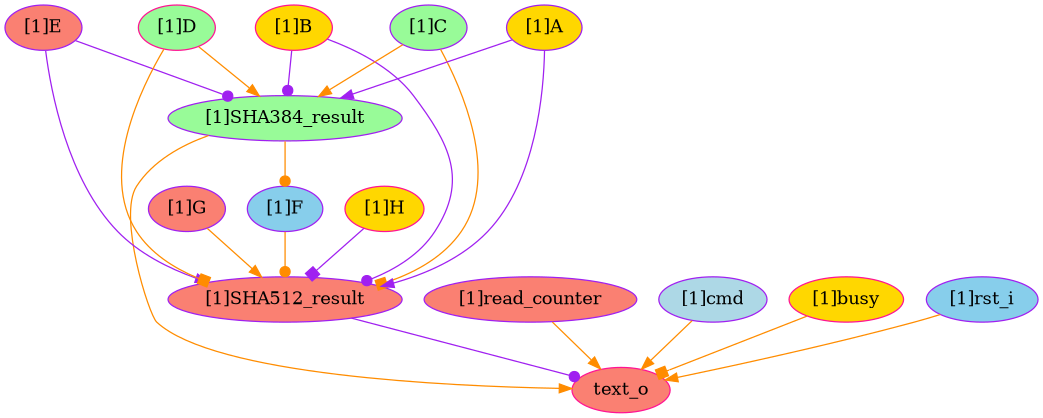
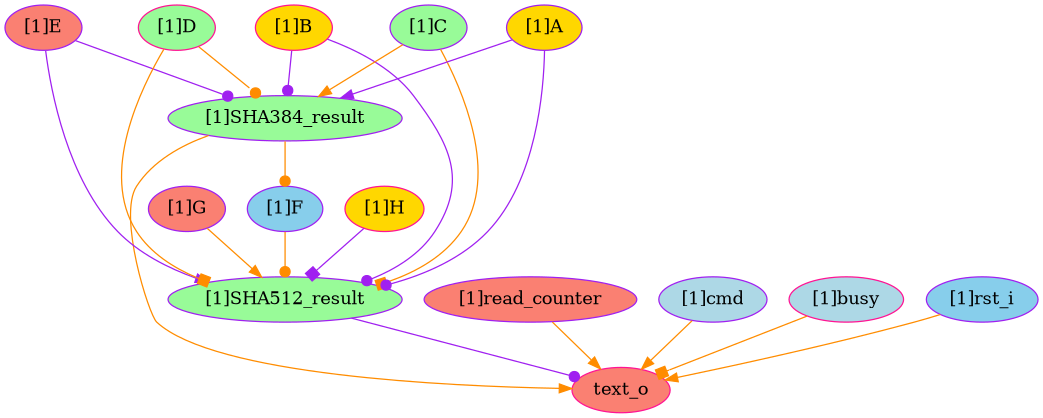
(224, 67) -> (224, 67)
(511, 198) -> (511, 198)
(285, 299) -> (285, 299)
(846, 299) -> (846, 299)
